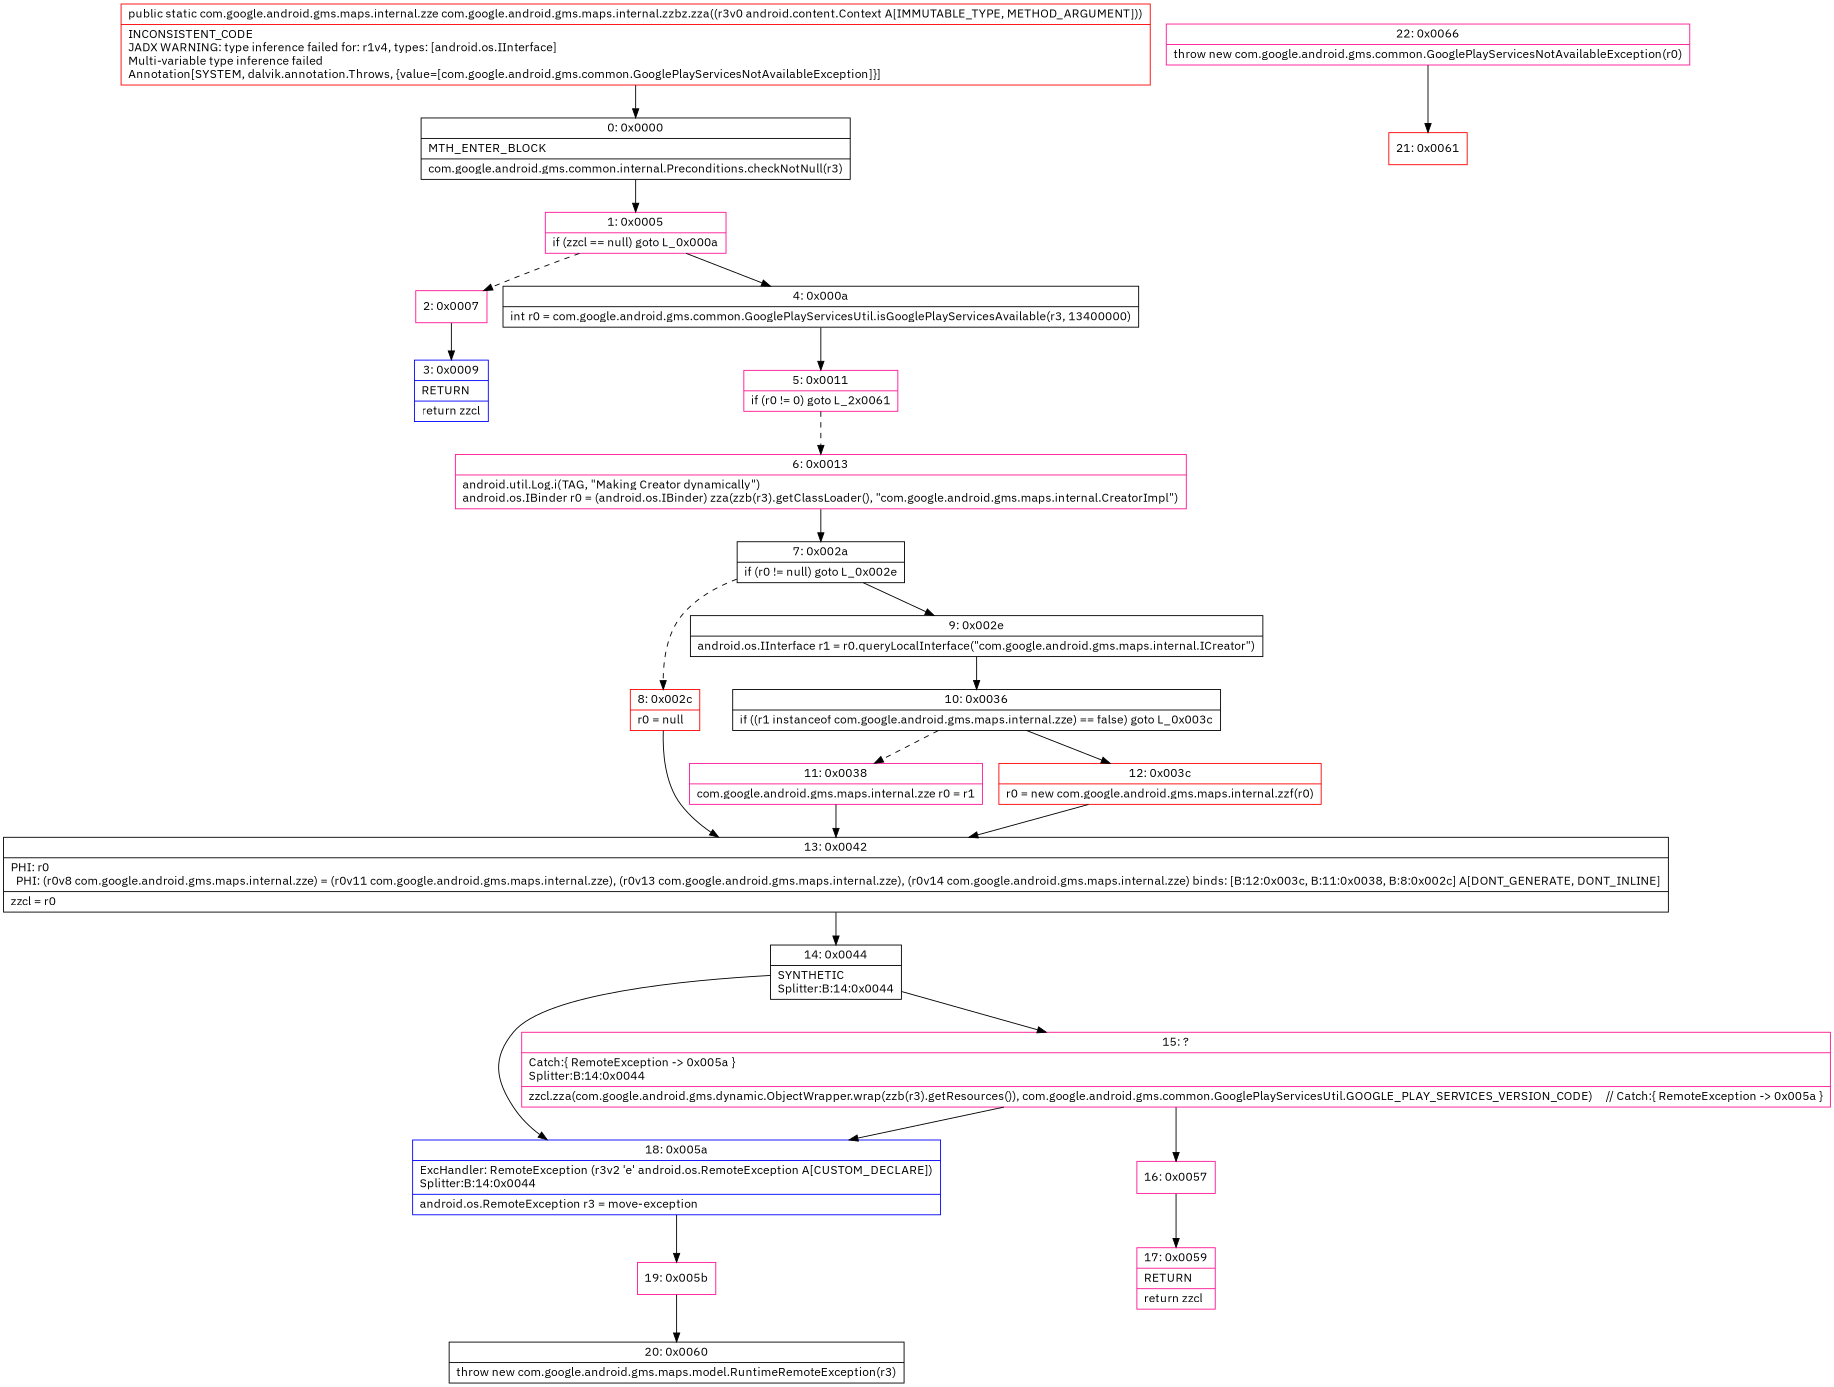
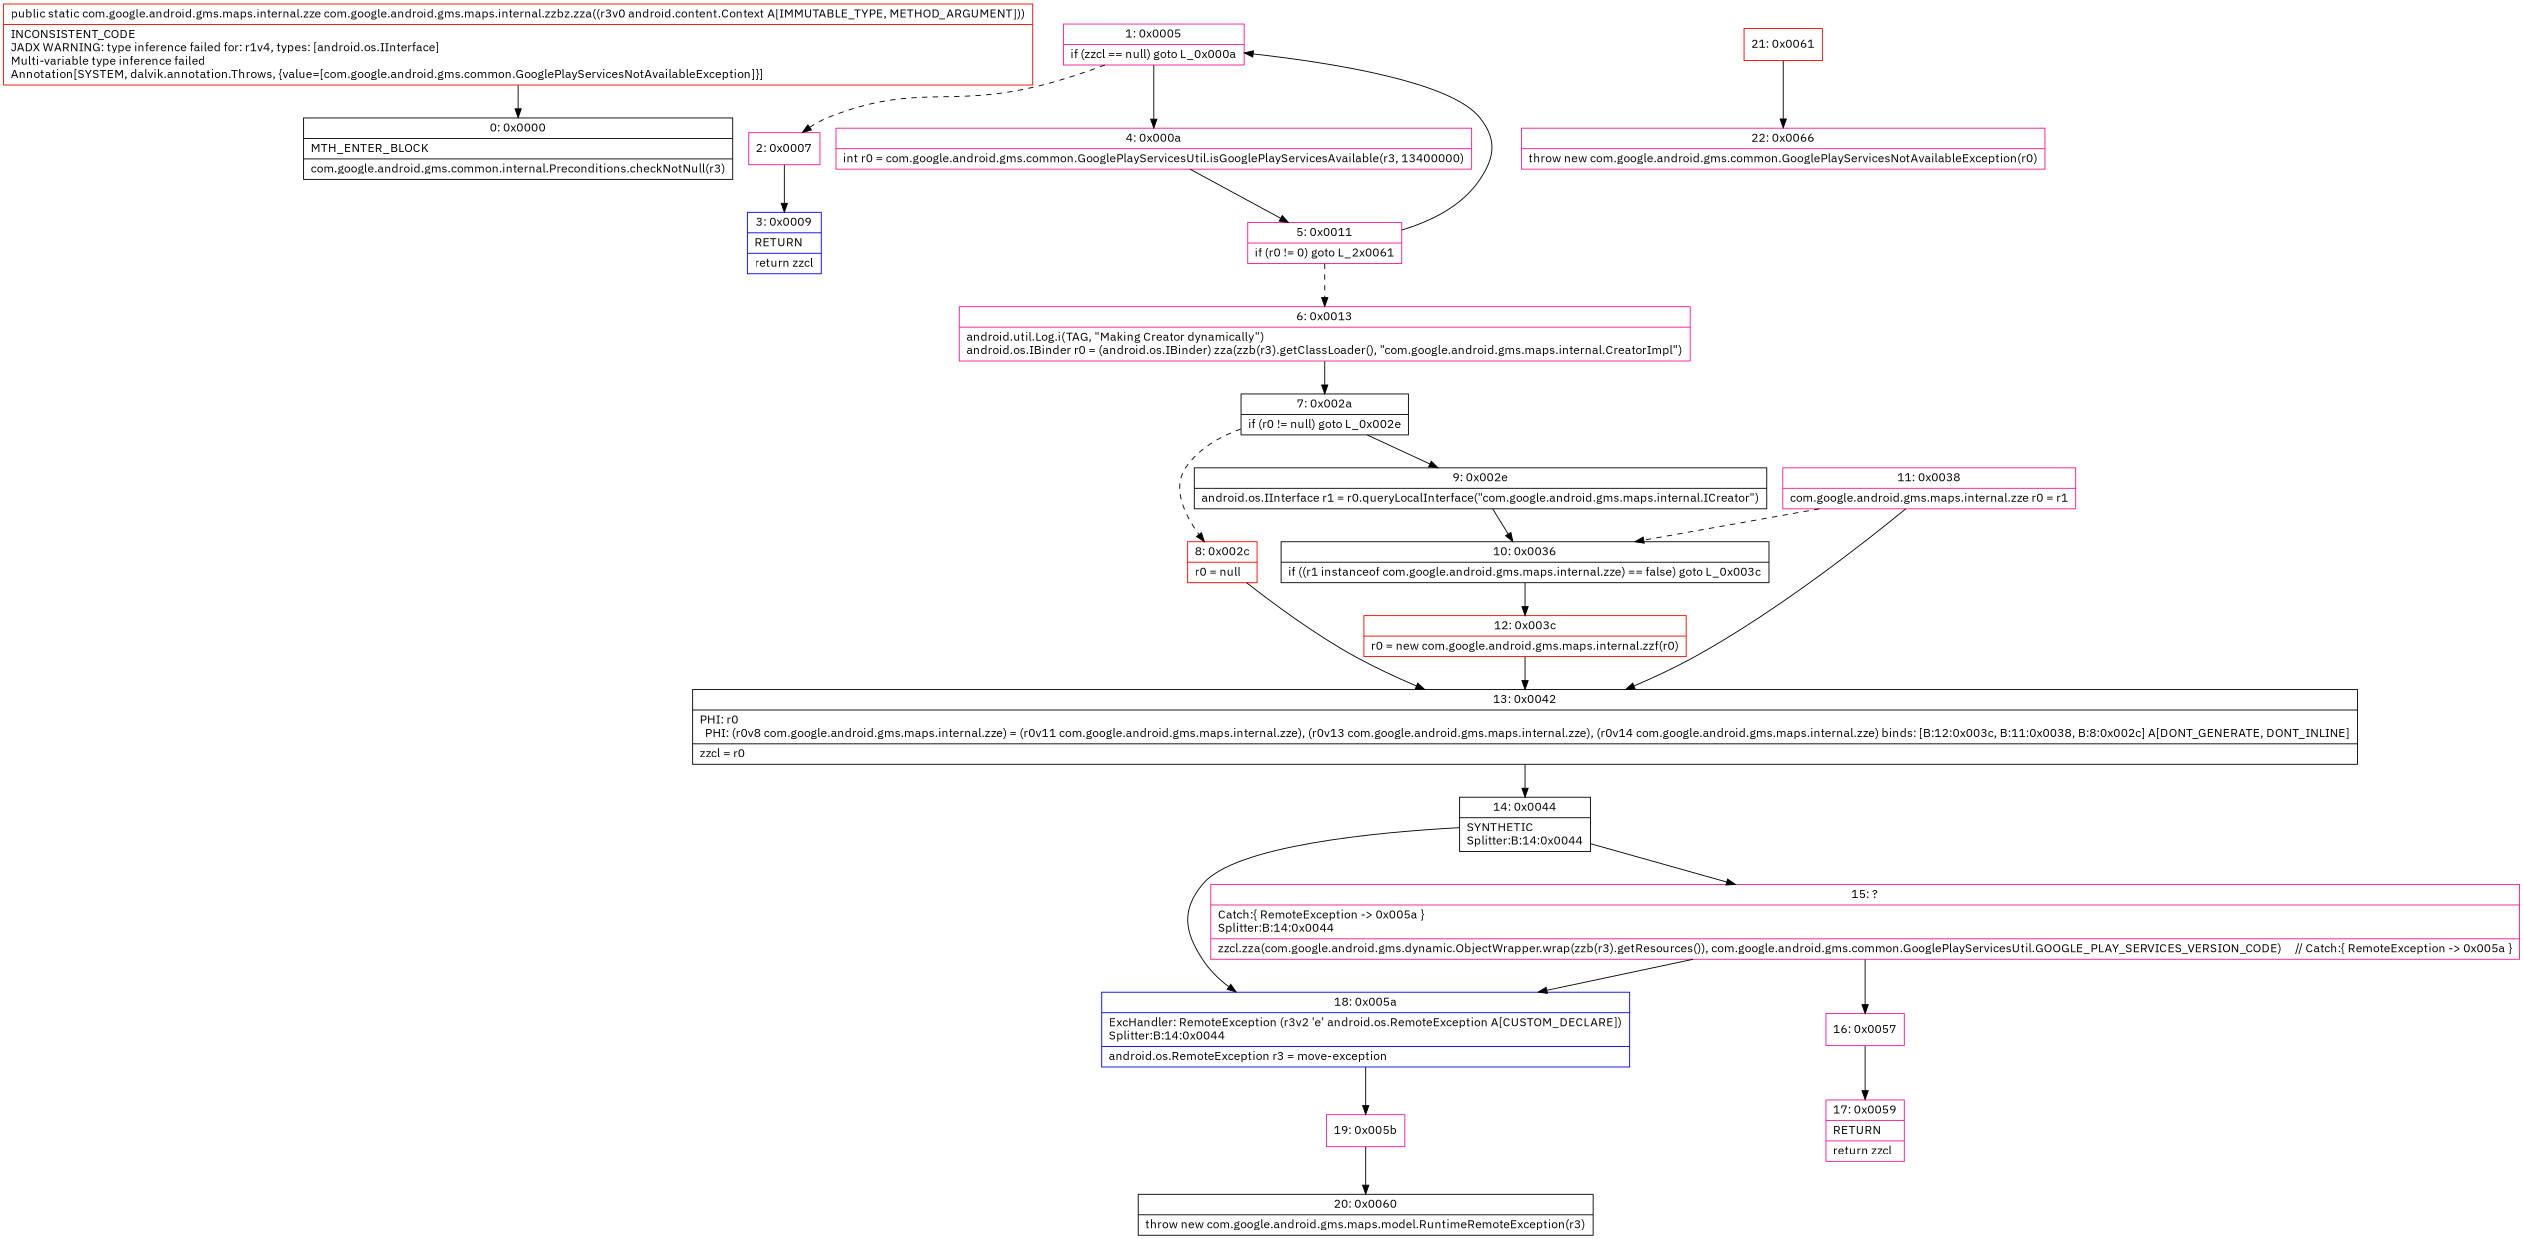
(1428, 94) -> (1783, 90)
(636, 191) -> (1448, 96)
(821, 307) -> (1154, 149)
(910, 745) -> (1732, 524)
